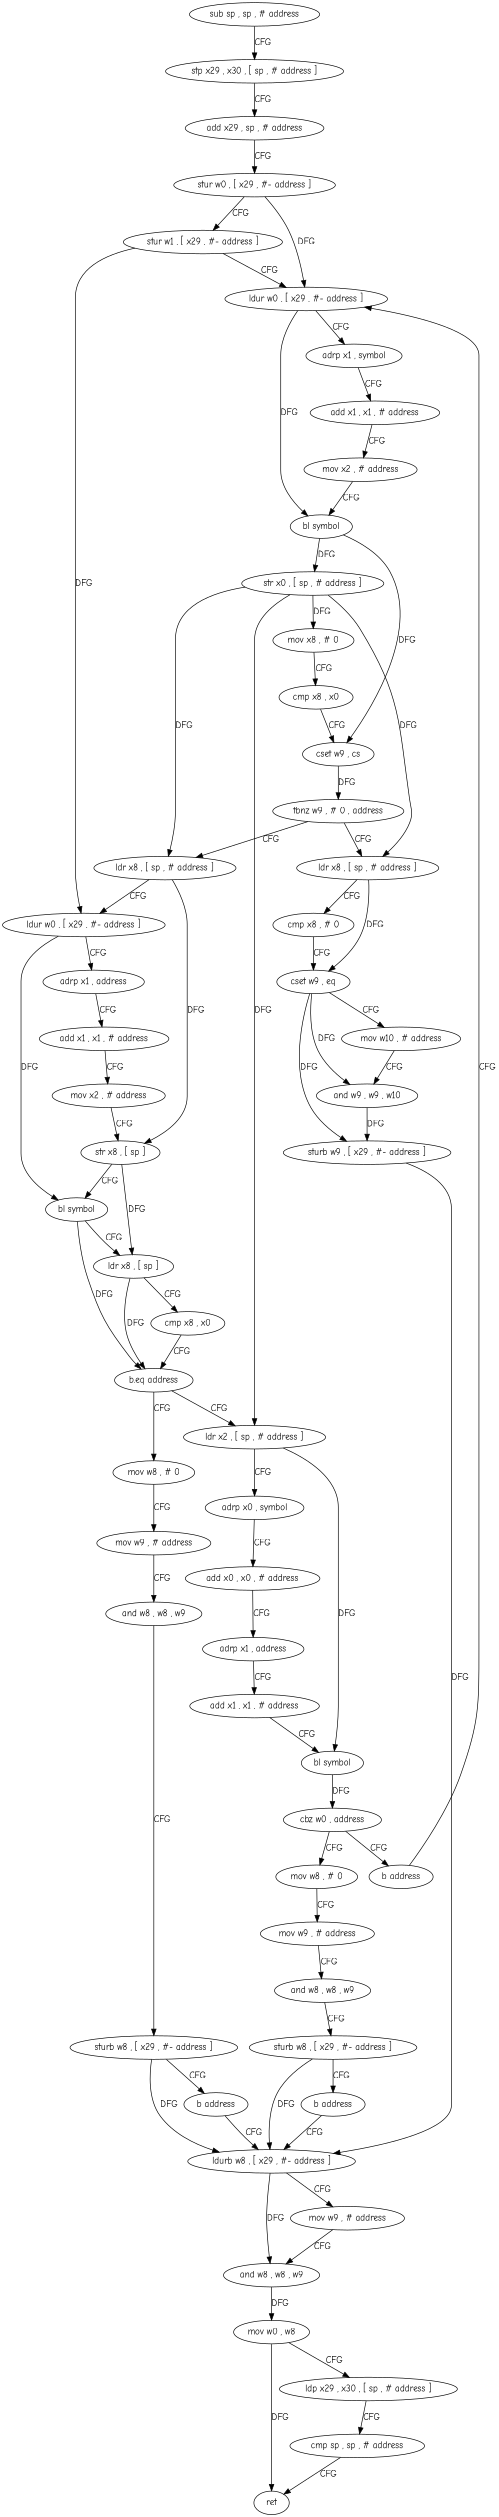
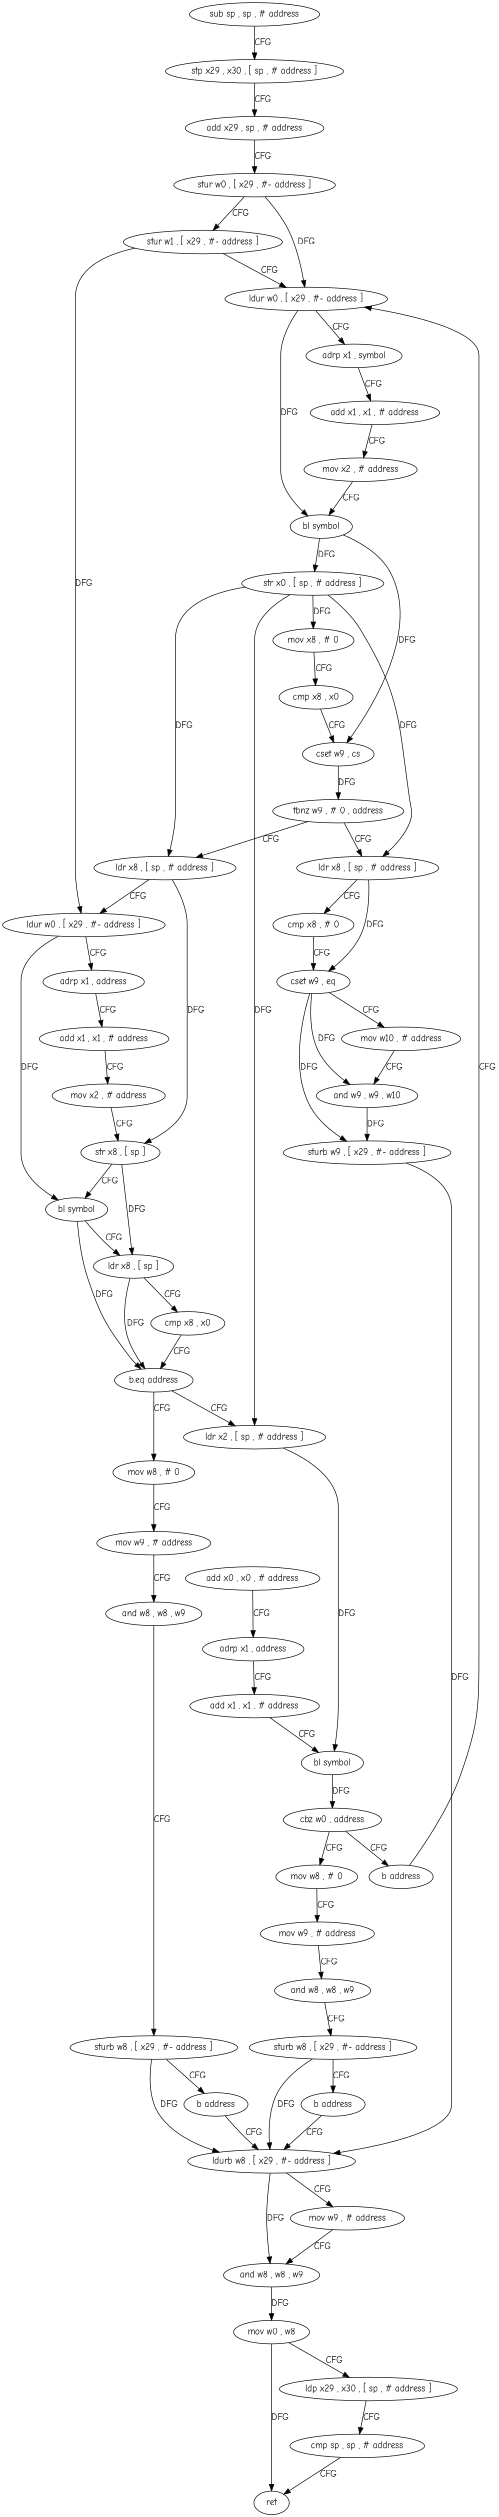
(255, 1508) -> none
